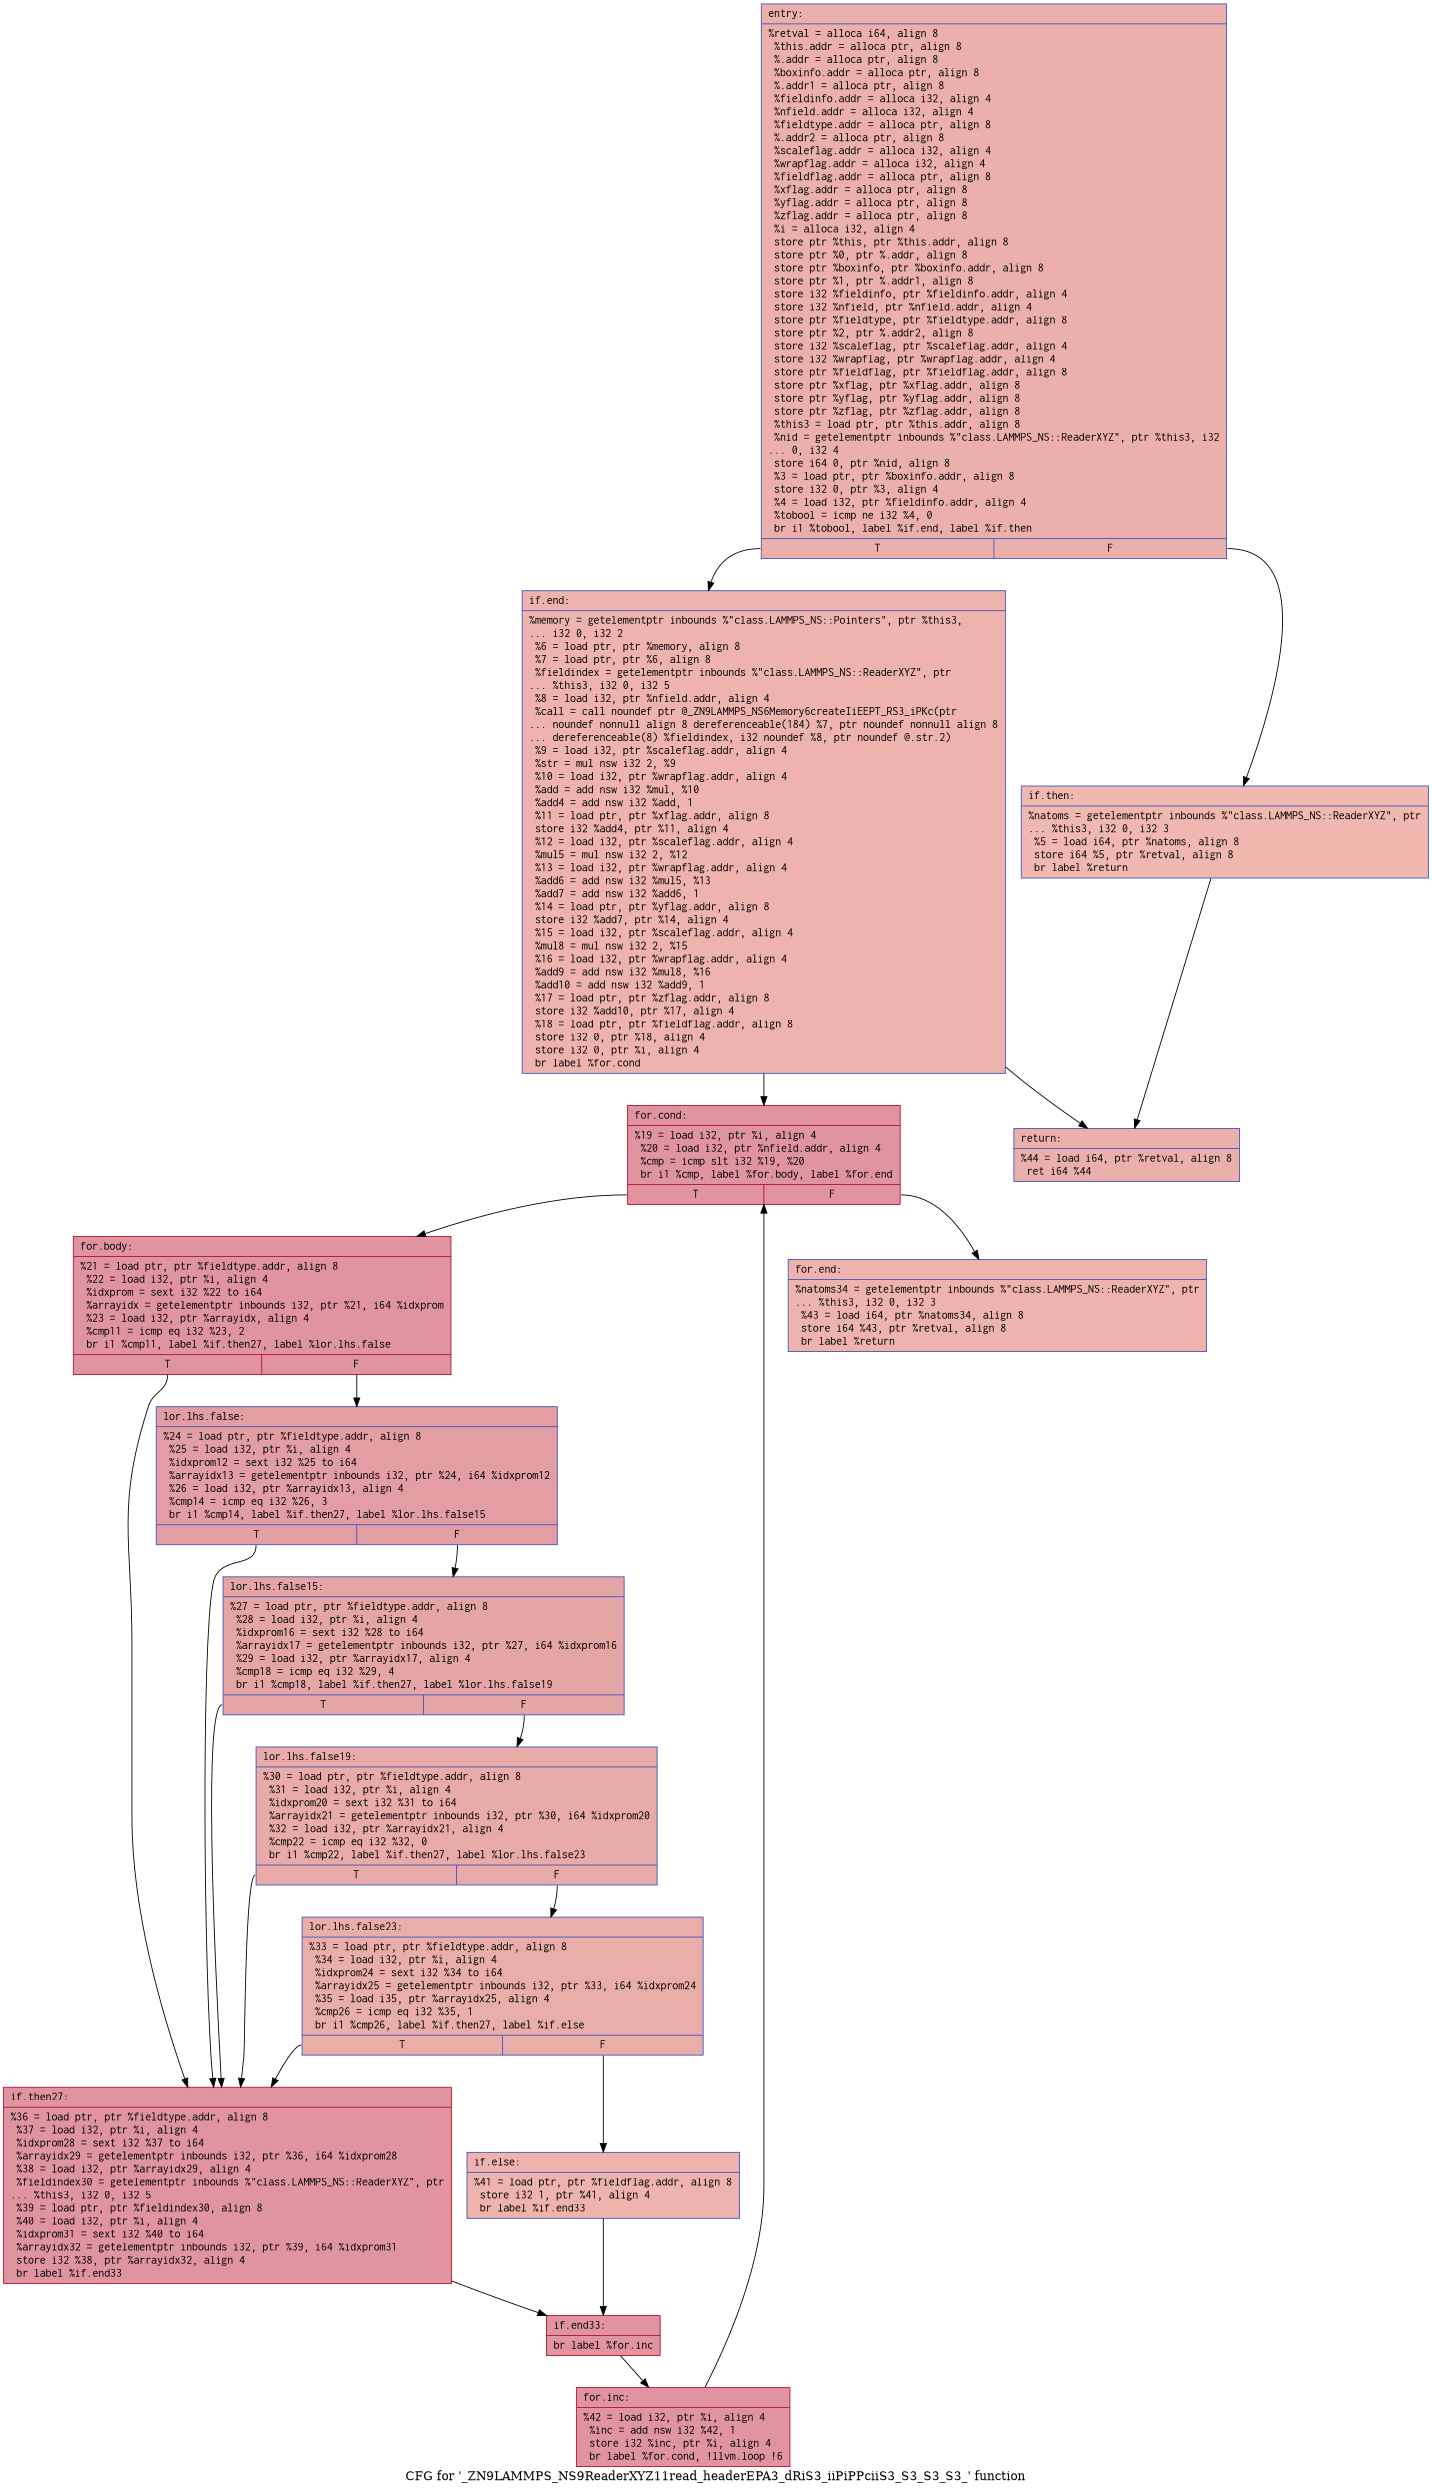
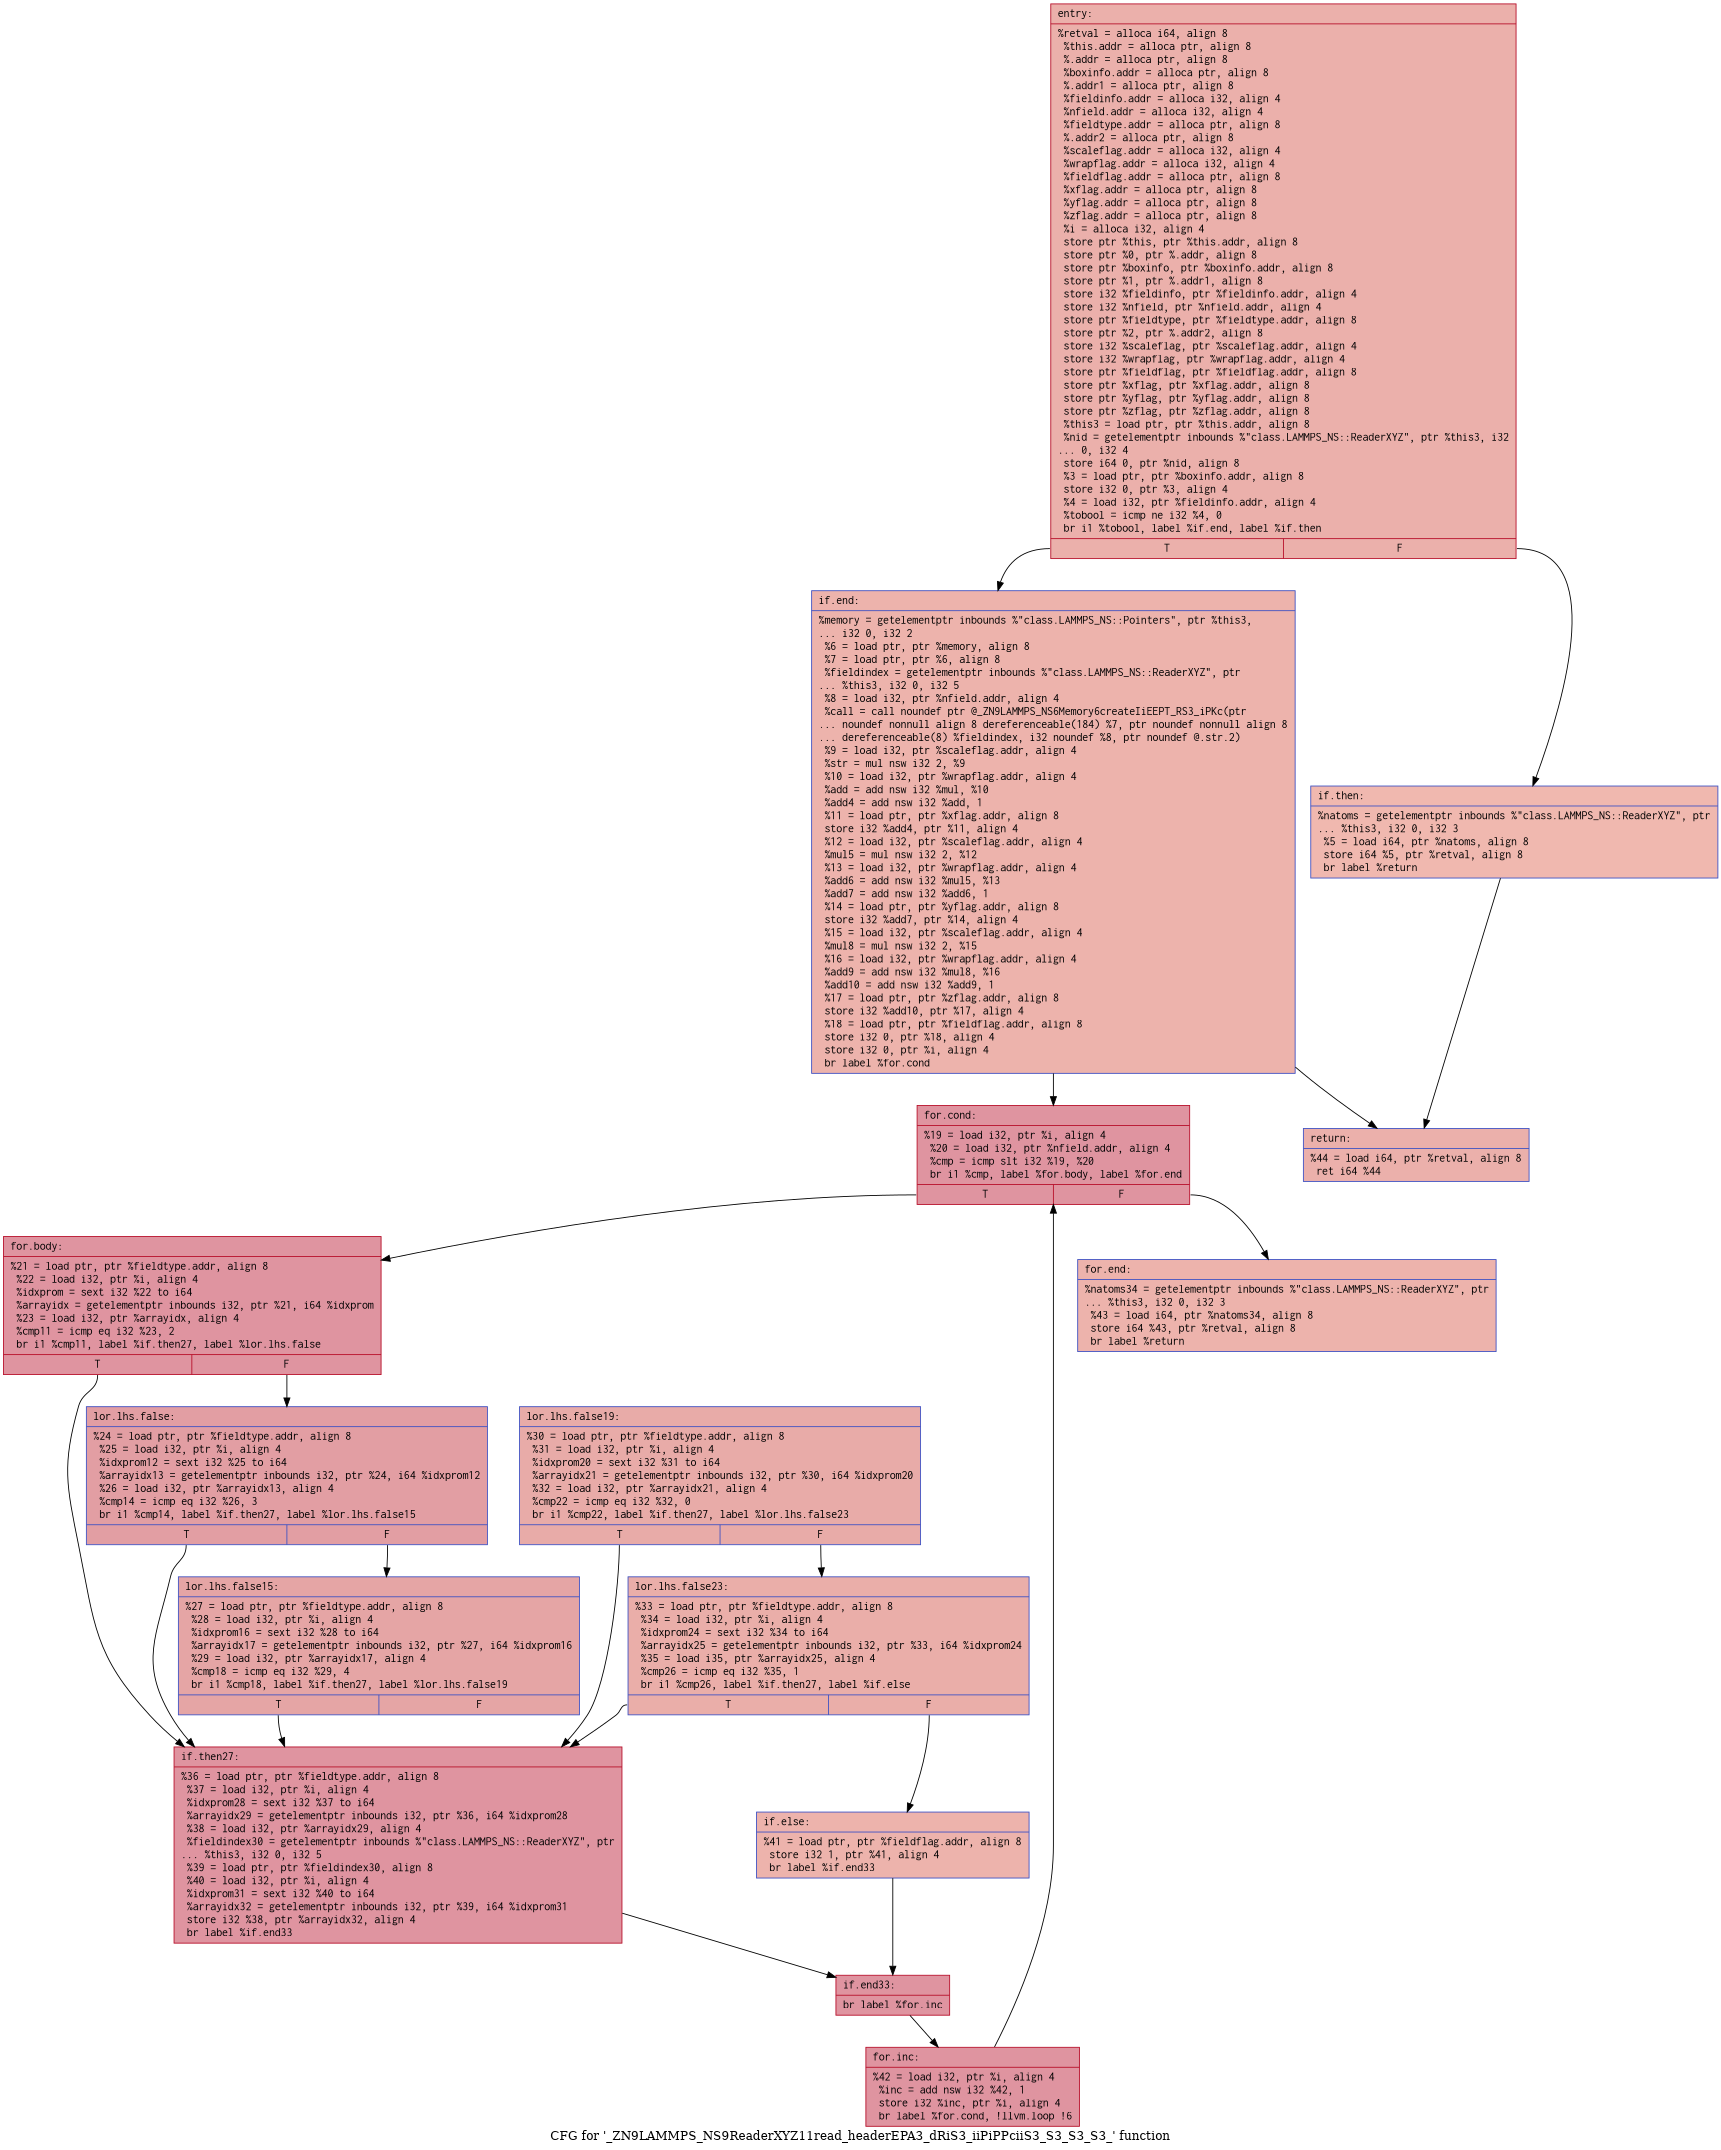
(994, 281) -> (1283, 281)
(523, 1727) -> none
